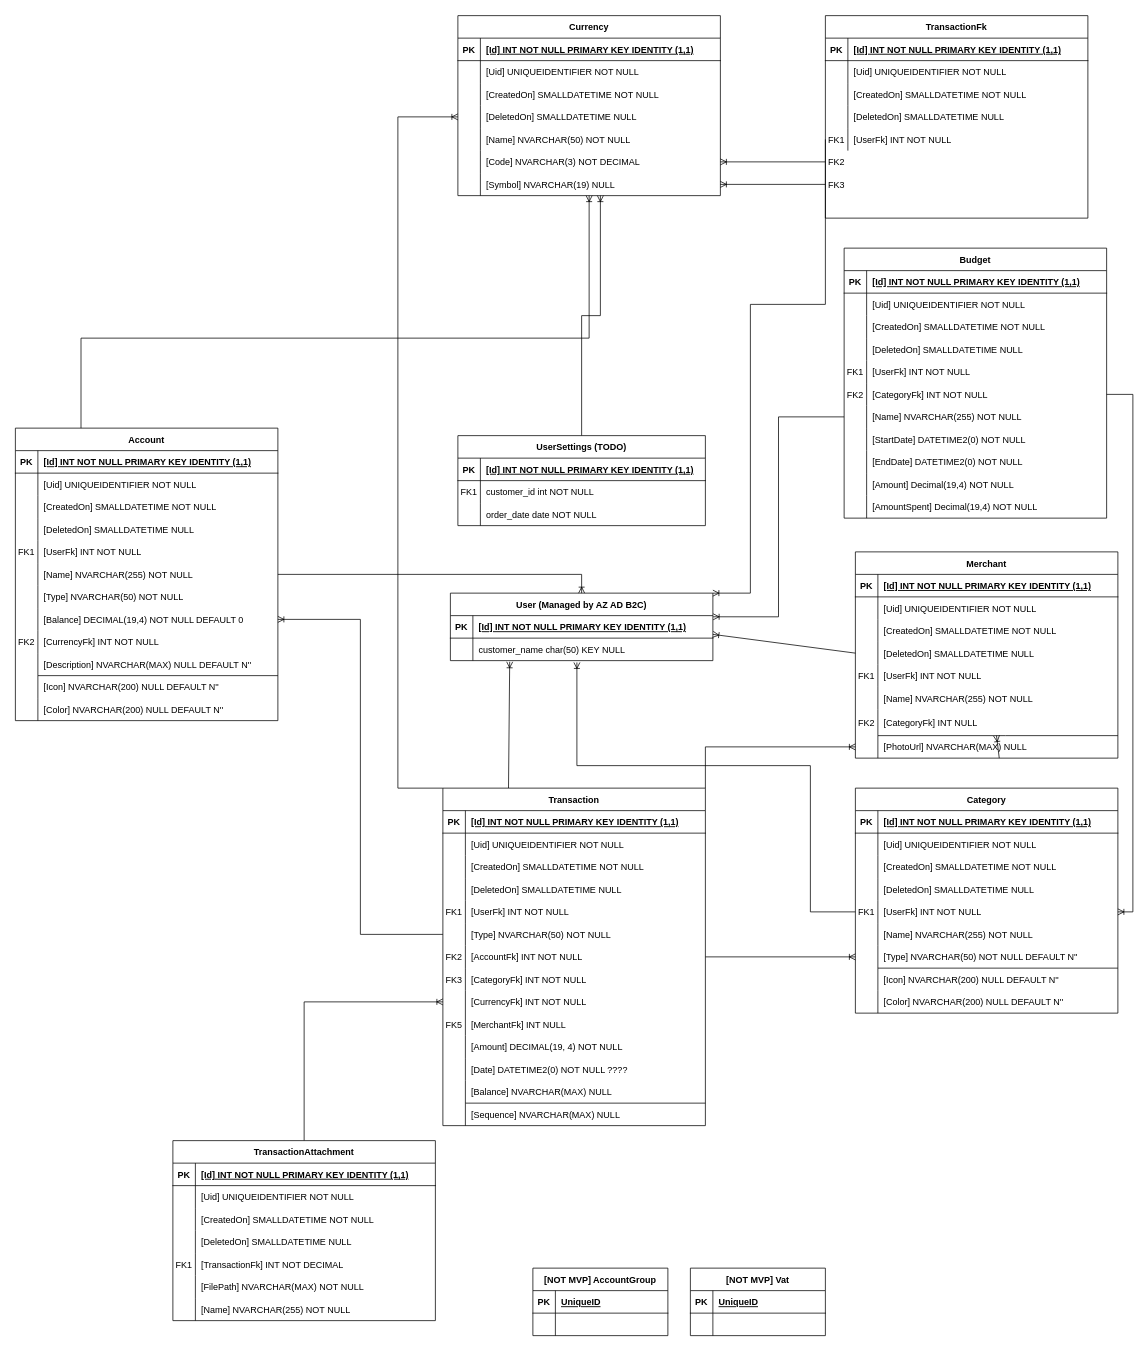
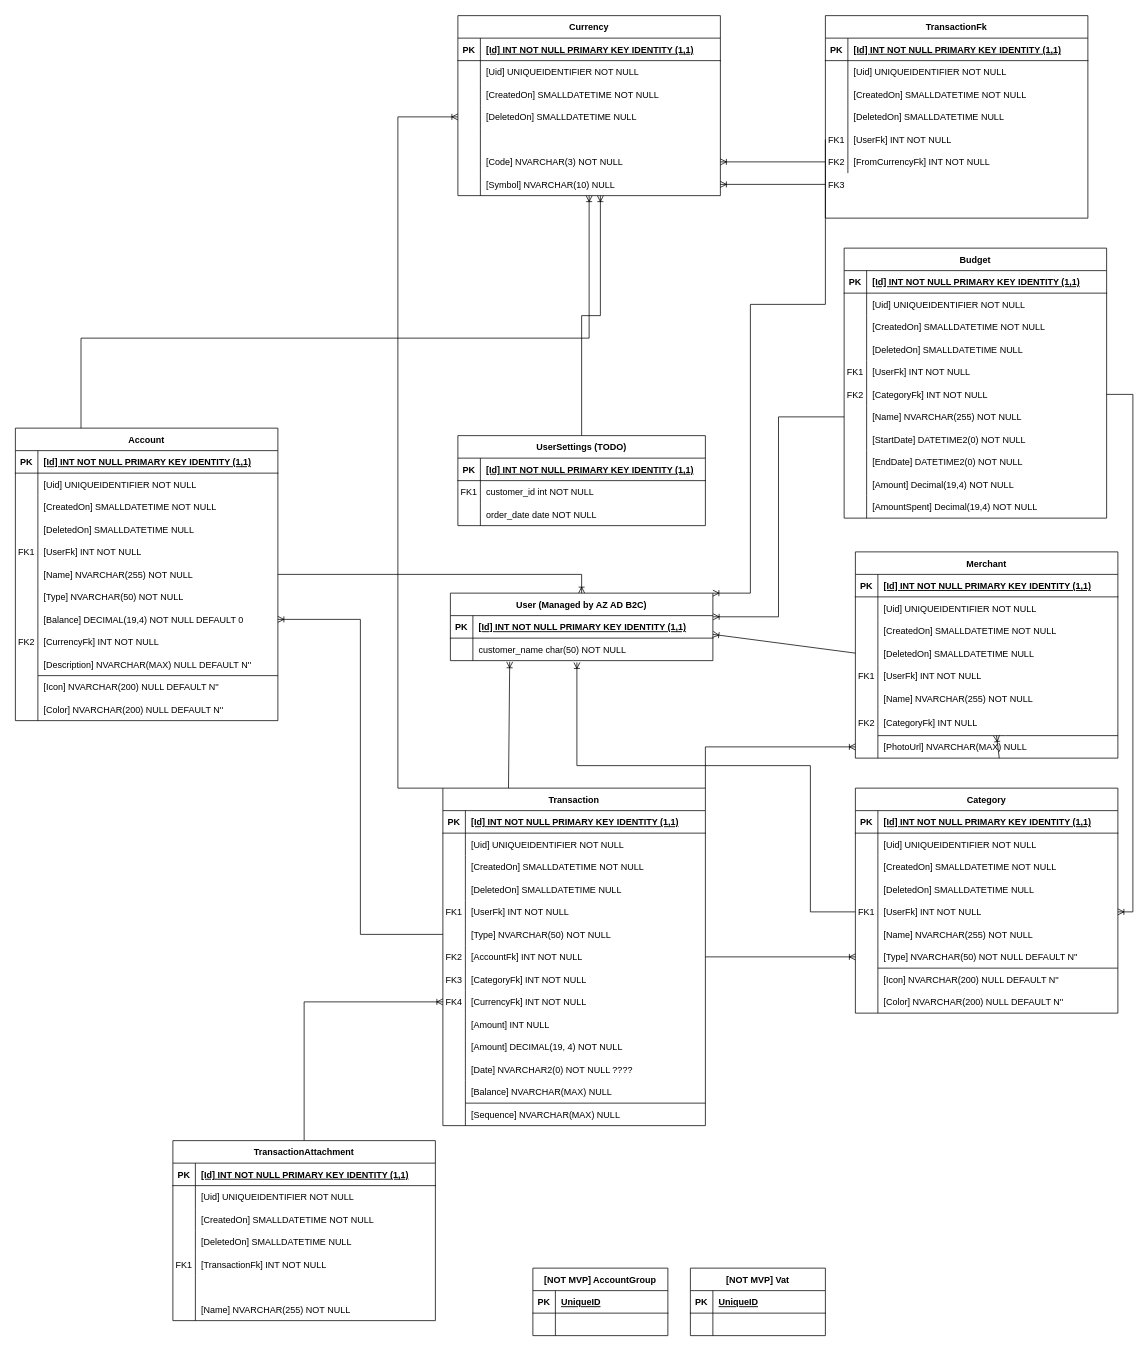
(600, 139) -> none
(558, 162) -> (551, 162)
none -> (968, 162)
(548, 185) -> (548, 185)
(553, 650) -> (553, 650)
none -> (454, 1002)
(454, 1024) -> none
(522, 1025) -> (512, 1025)
(549, 1070) -> (549, 1070)
(274, 1265) -> (267, 1265)
(315, 1287) -> none
